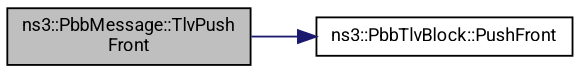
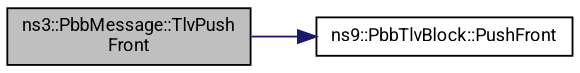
(444, 37) -> (444, 37)
